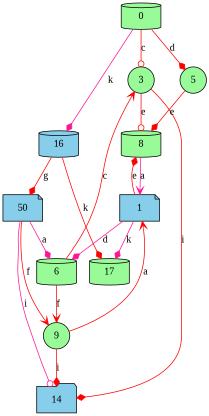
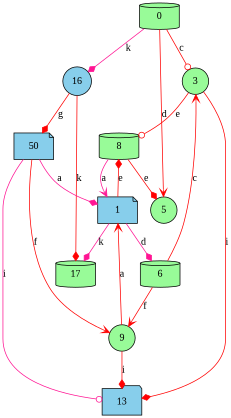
(165, 46) -> (161, 109)
(173, 105) -> (140, 176)
(59, 144) -> (77, 81)
(38, 236) -> (60, 186)
(57, 400) -> (122, 402)
